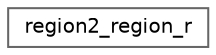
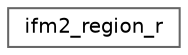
(108, 28) -> (94, 28)
